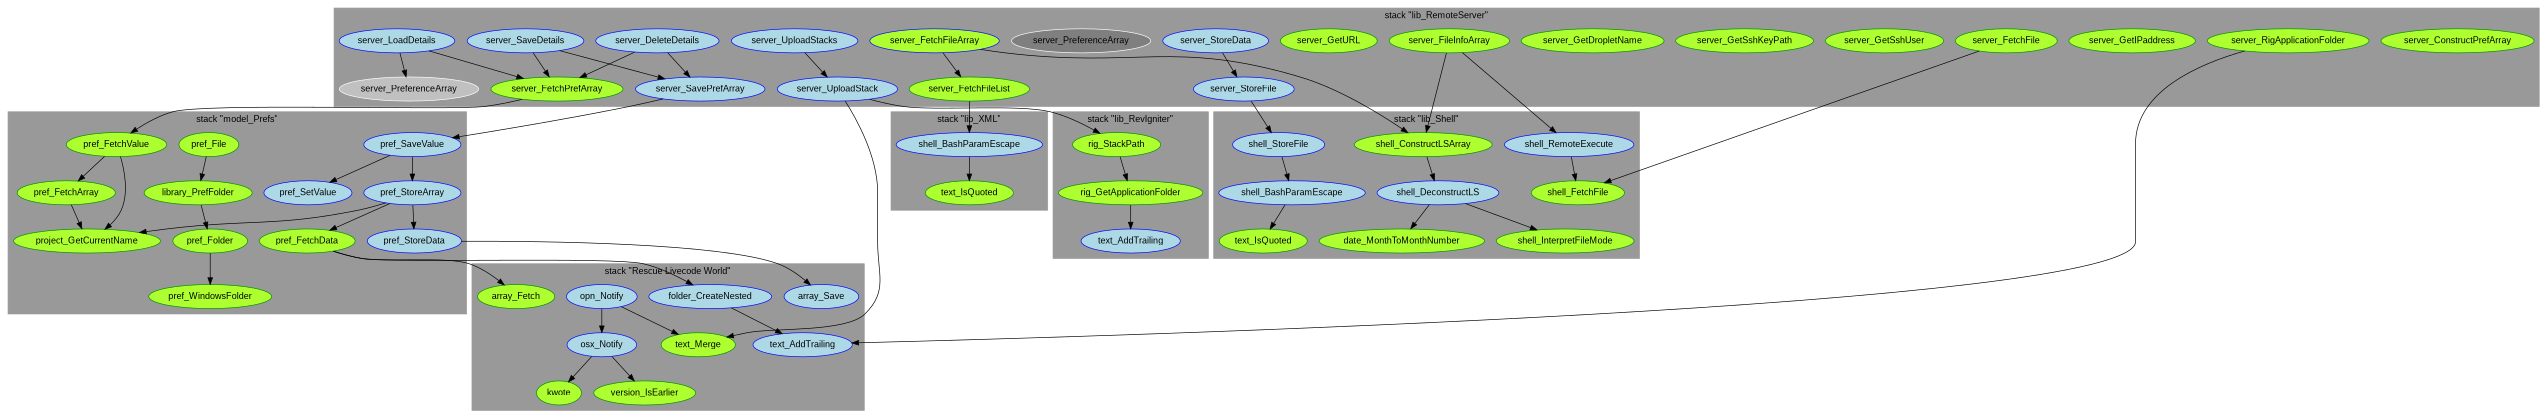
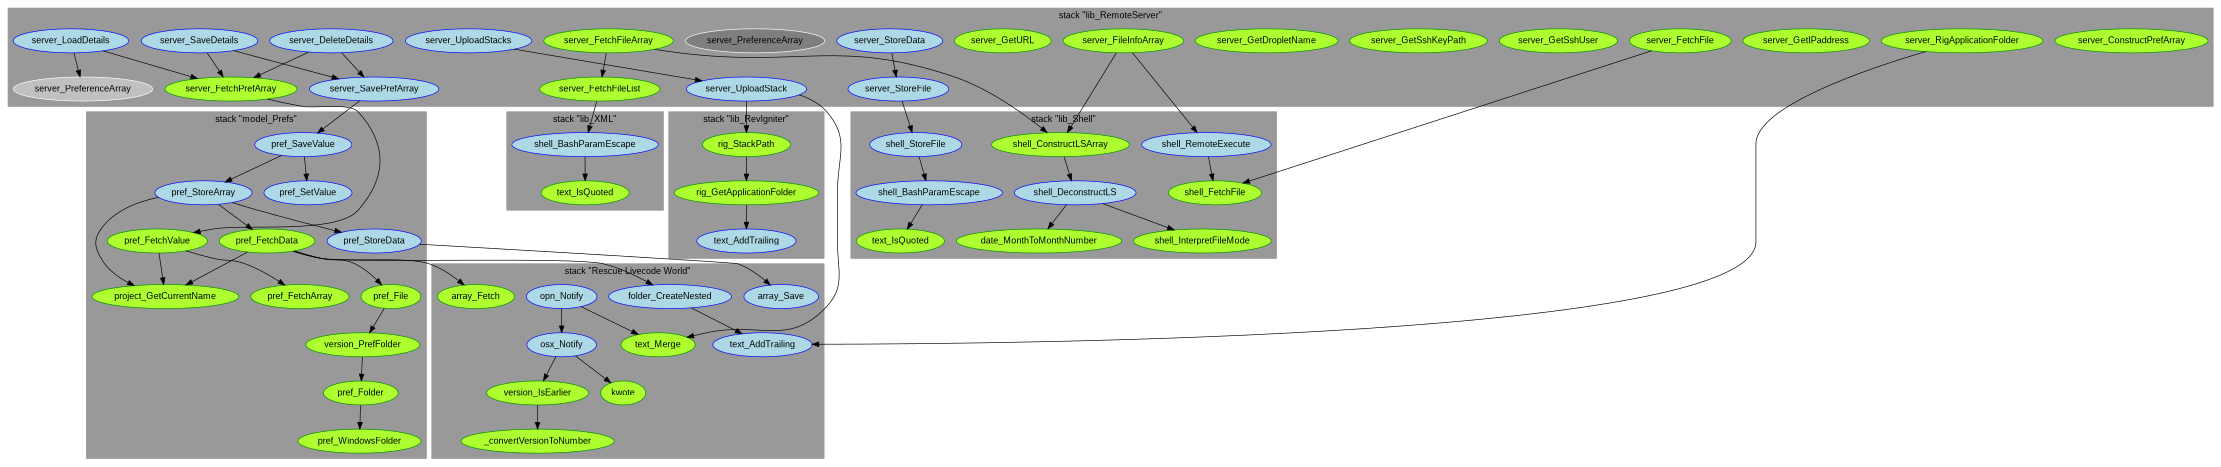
(935, 41) -> (609, 41)
(198, 193) -> (363, 345)
(75, 214) -> (220, 267)
none -> (355, 264)
none -> (538, 441)
